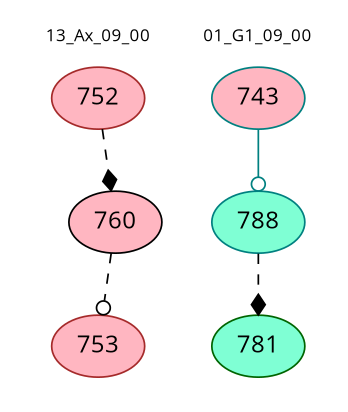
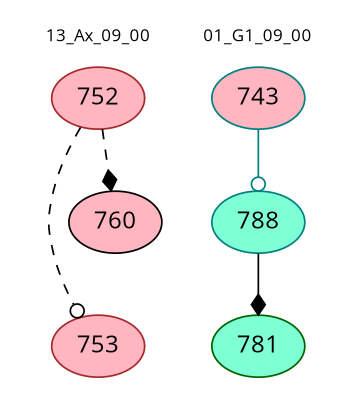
(258, 274) -> (258, 274)
(108, 277) -> (49, 215)
